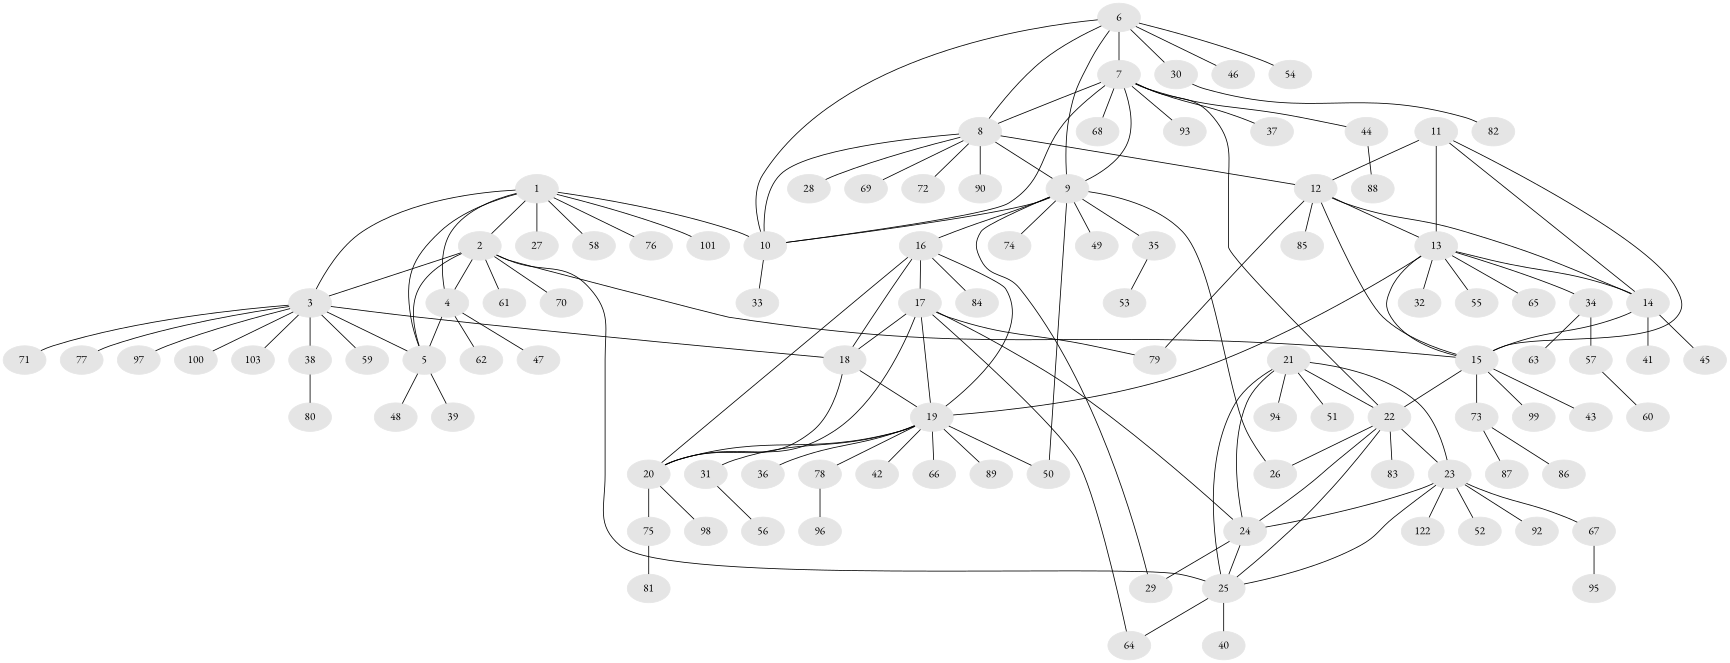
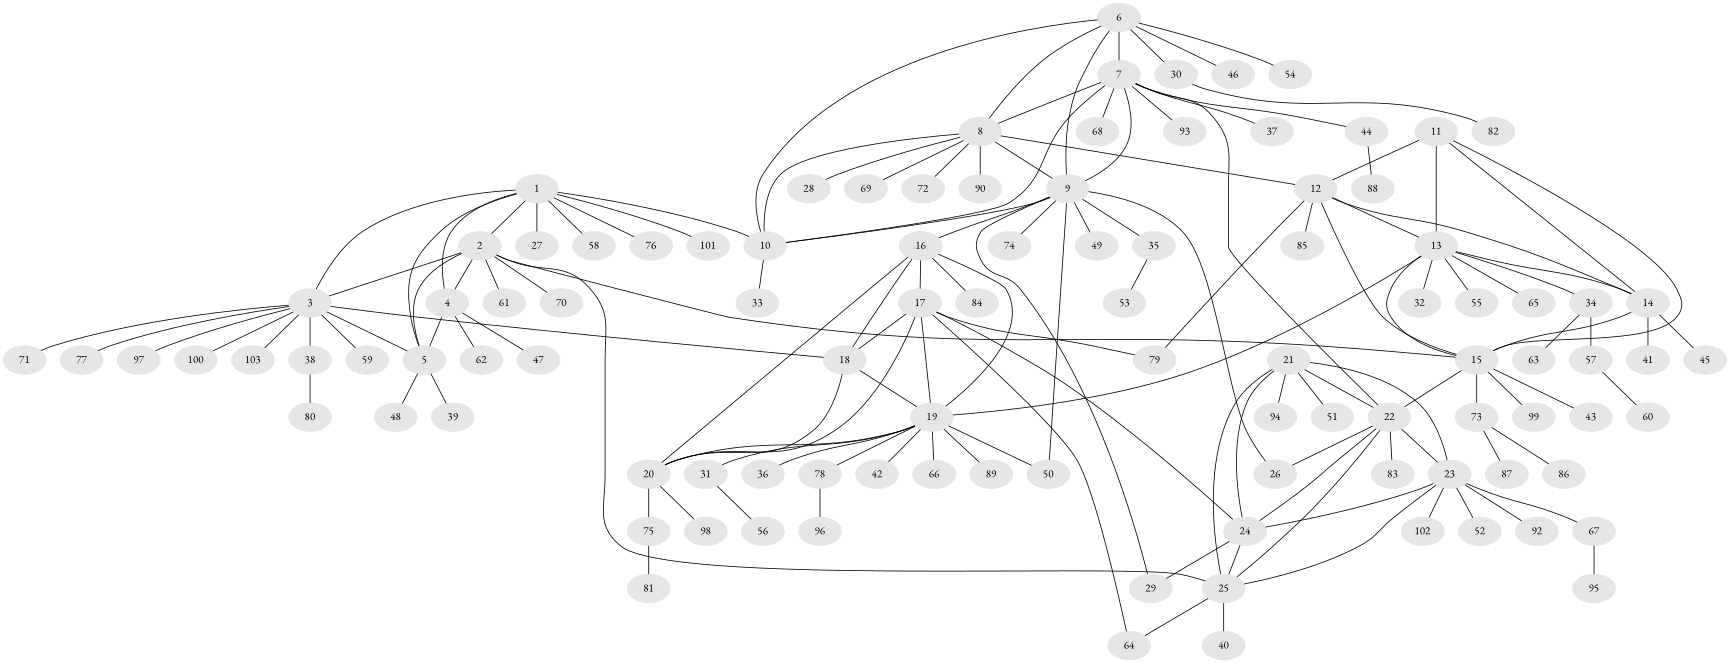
(1423, 531) -> (1423, 531)
